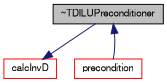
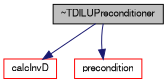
(115, 46) -> (102, 37)
